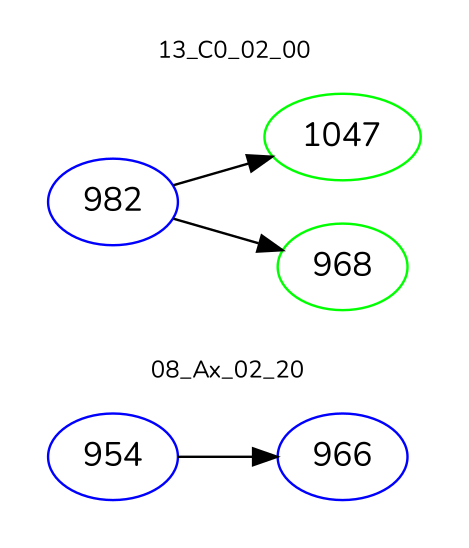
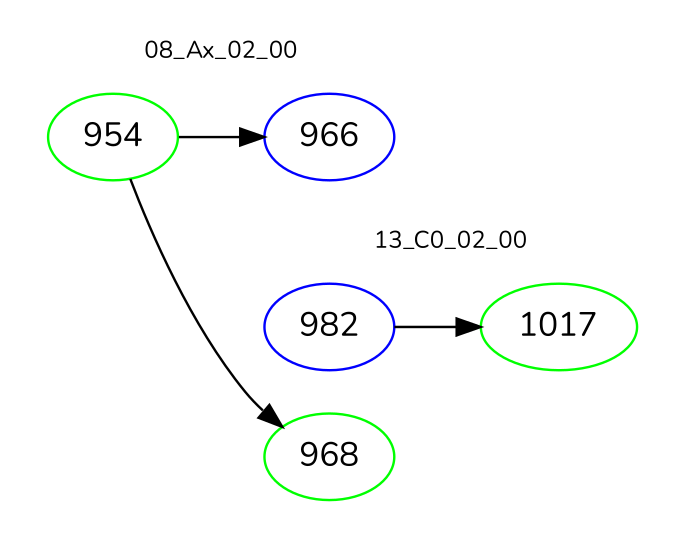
(343, 137) -> (559, 327)
(216, 231) -> (186, 301)
(228, 371) -> (221, 52)
(113, 457) -> (113, 137)
